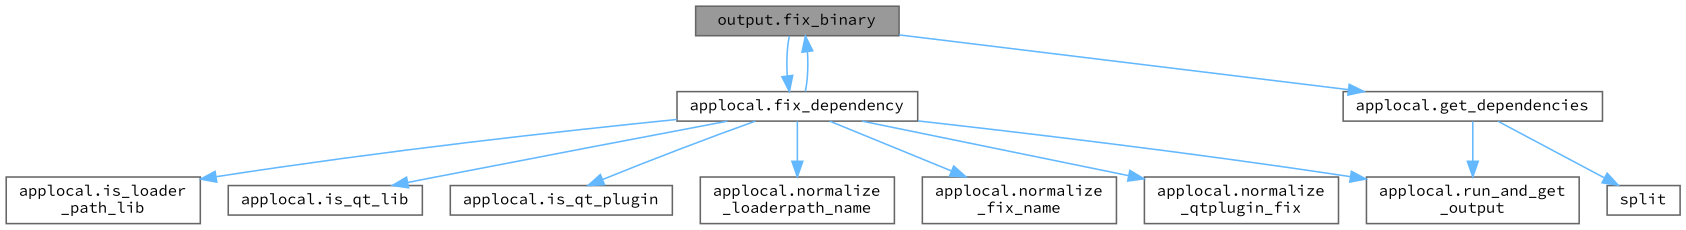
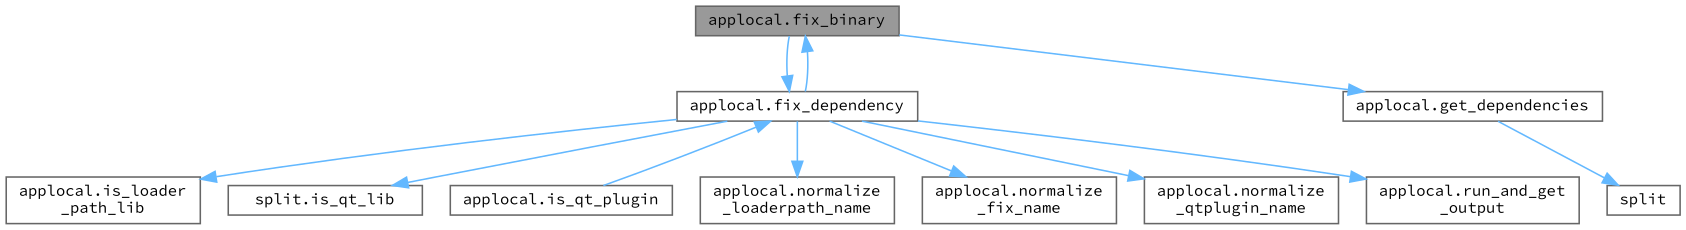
(797, 21) -> (797, 21)
(1473, 141) -> none
(679, 150) -> (680, 157)
(325, 200) -> (325, 200)
(1241, 200) -> (1241, 200)
